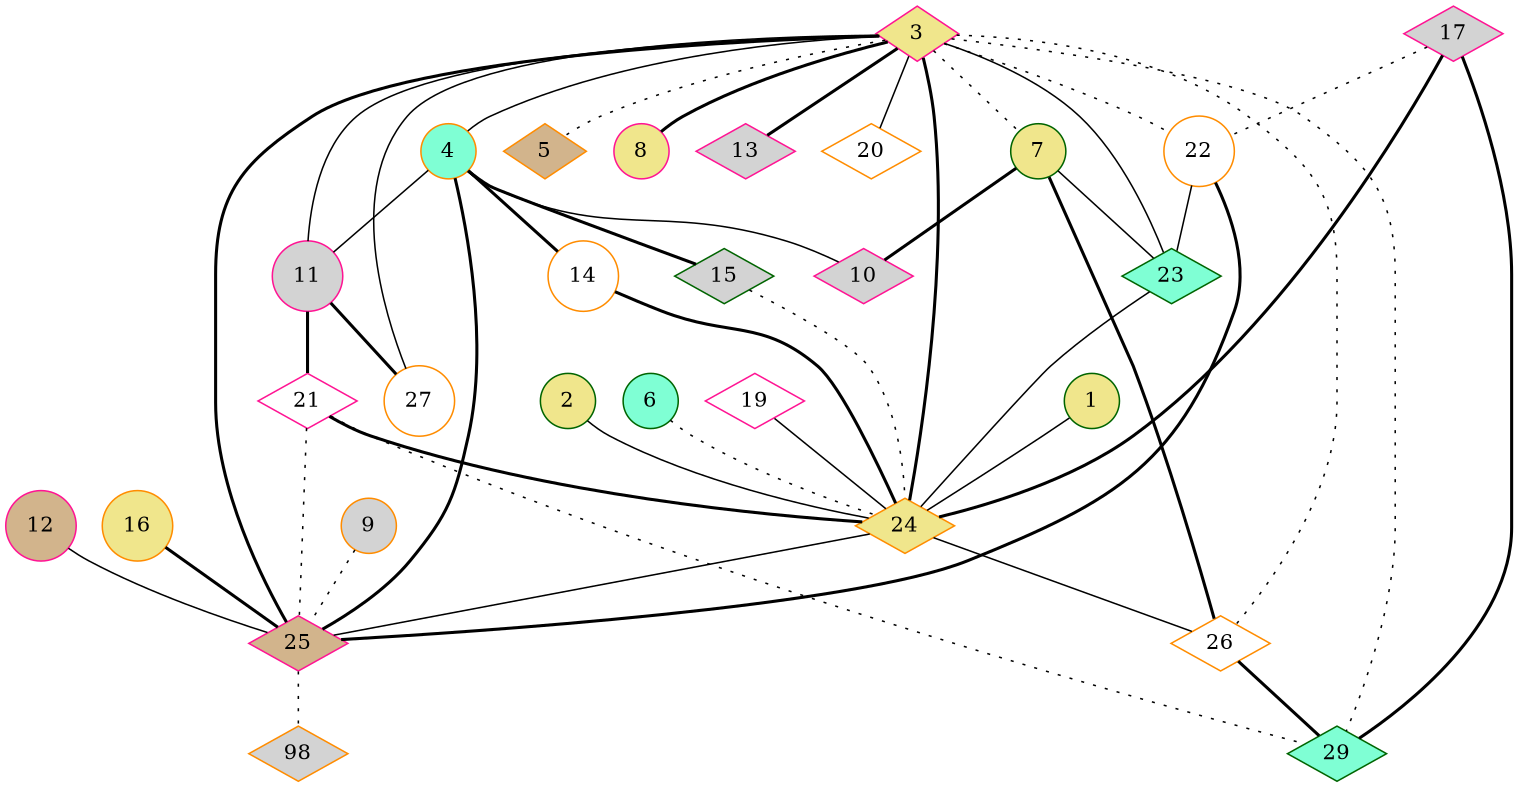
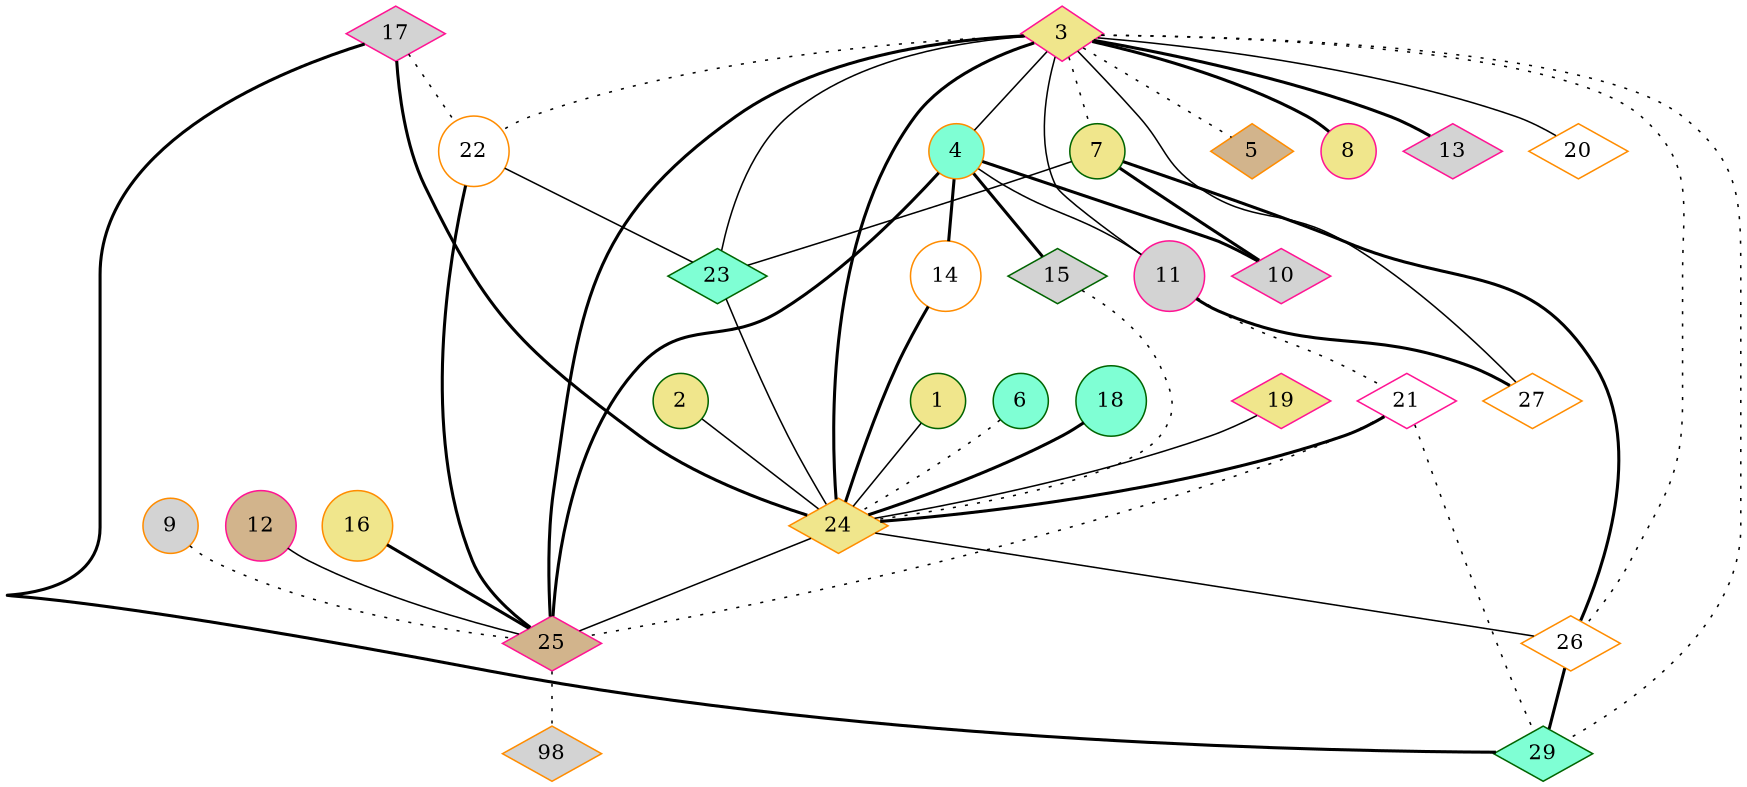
(652, 221) -> (1121, 208)
(308, 342) -> (1290, 343)
(419, 401) -> (1532, 401)
(755, 401) -> (1281, 401)
none -> (1111, 401)
